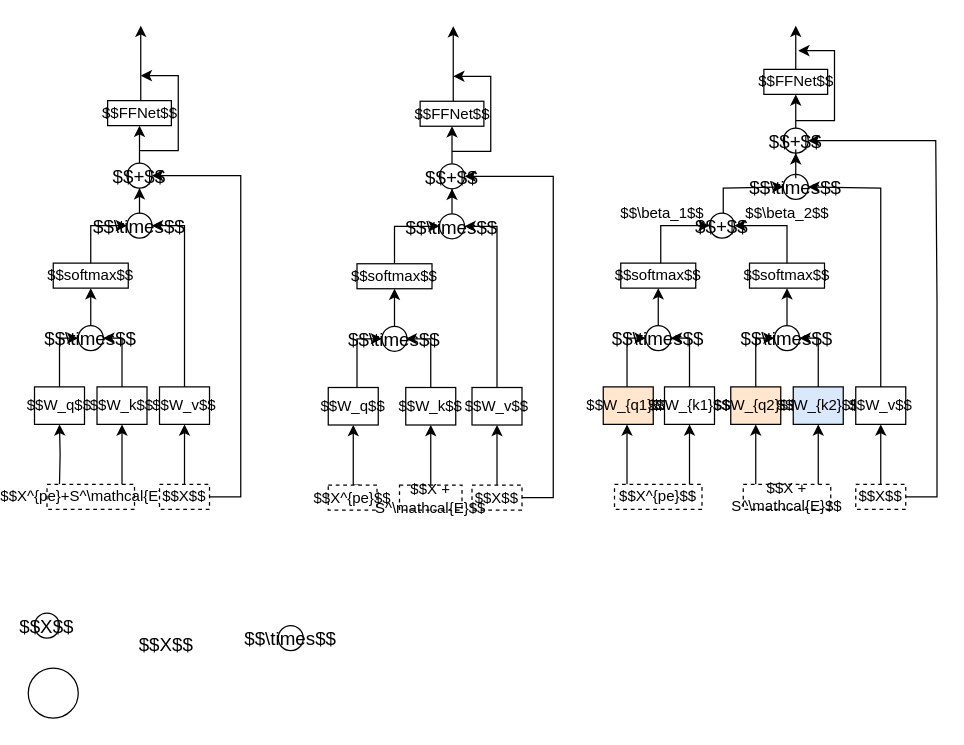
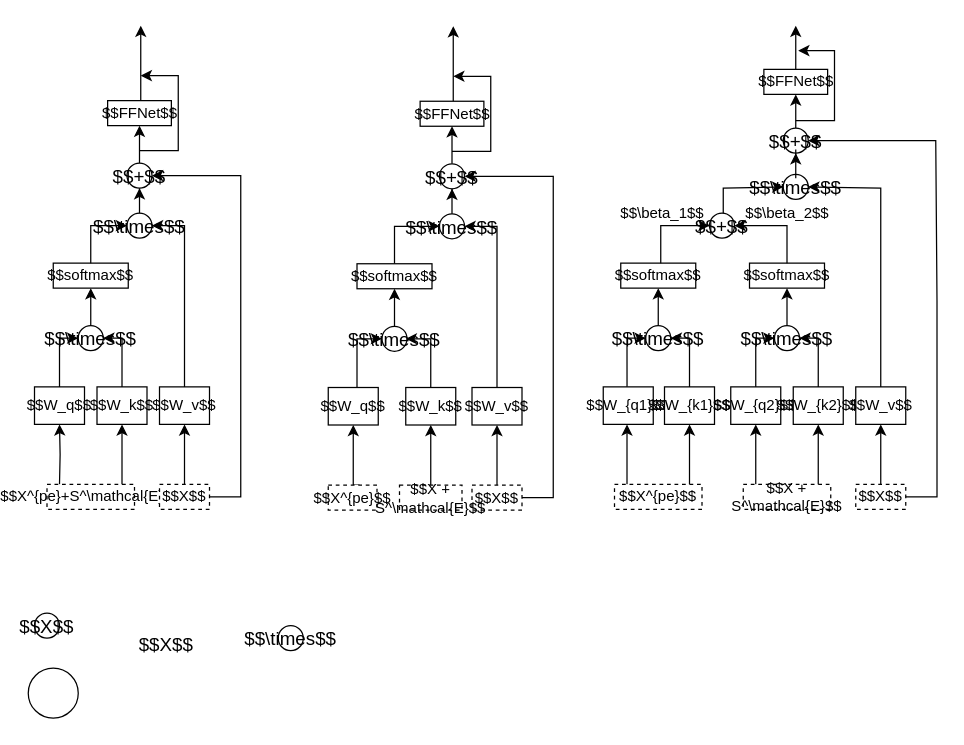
(628, 406) -> (628, 406)
(756, 406) -> (756, 406)
(818, 406) -> (818, 406)
